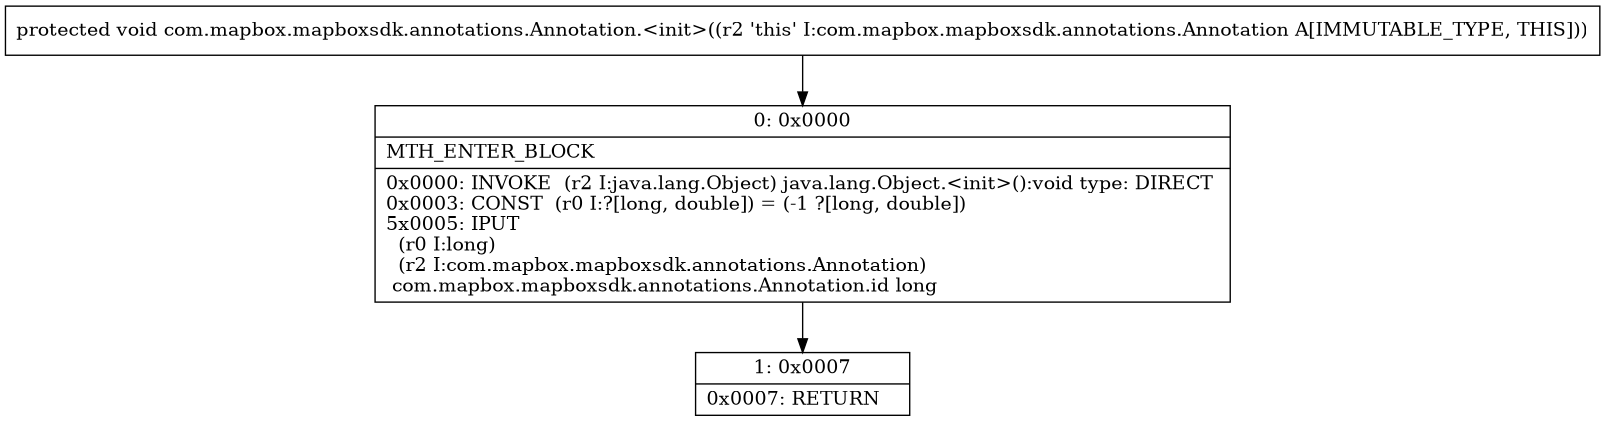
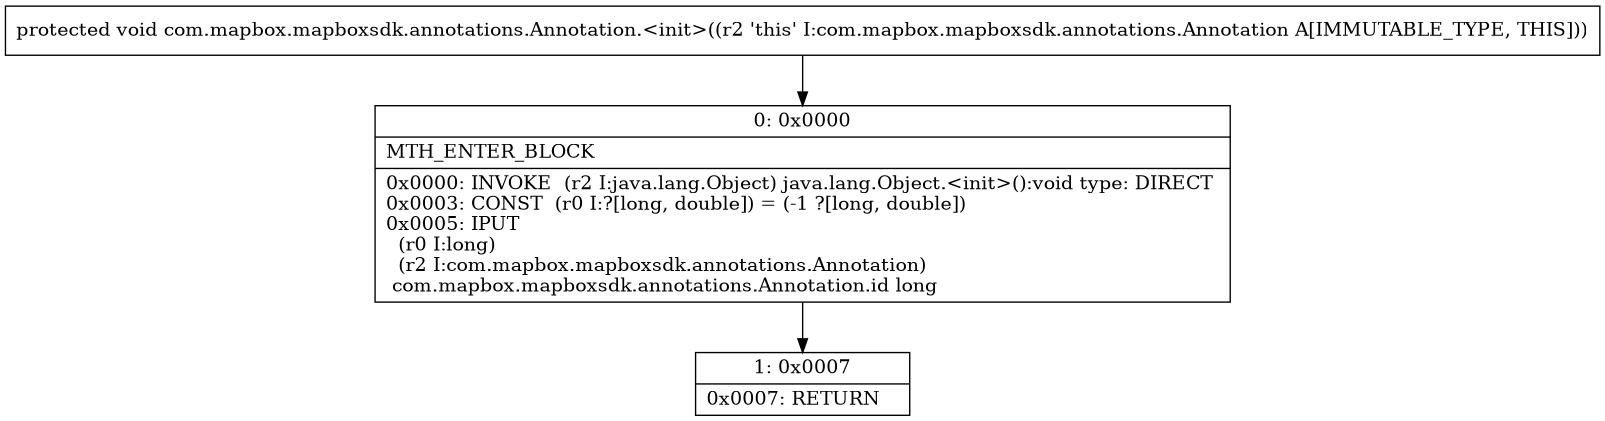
(459, 224) -> (459, 224)
